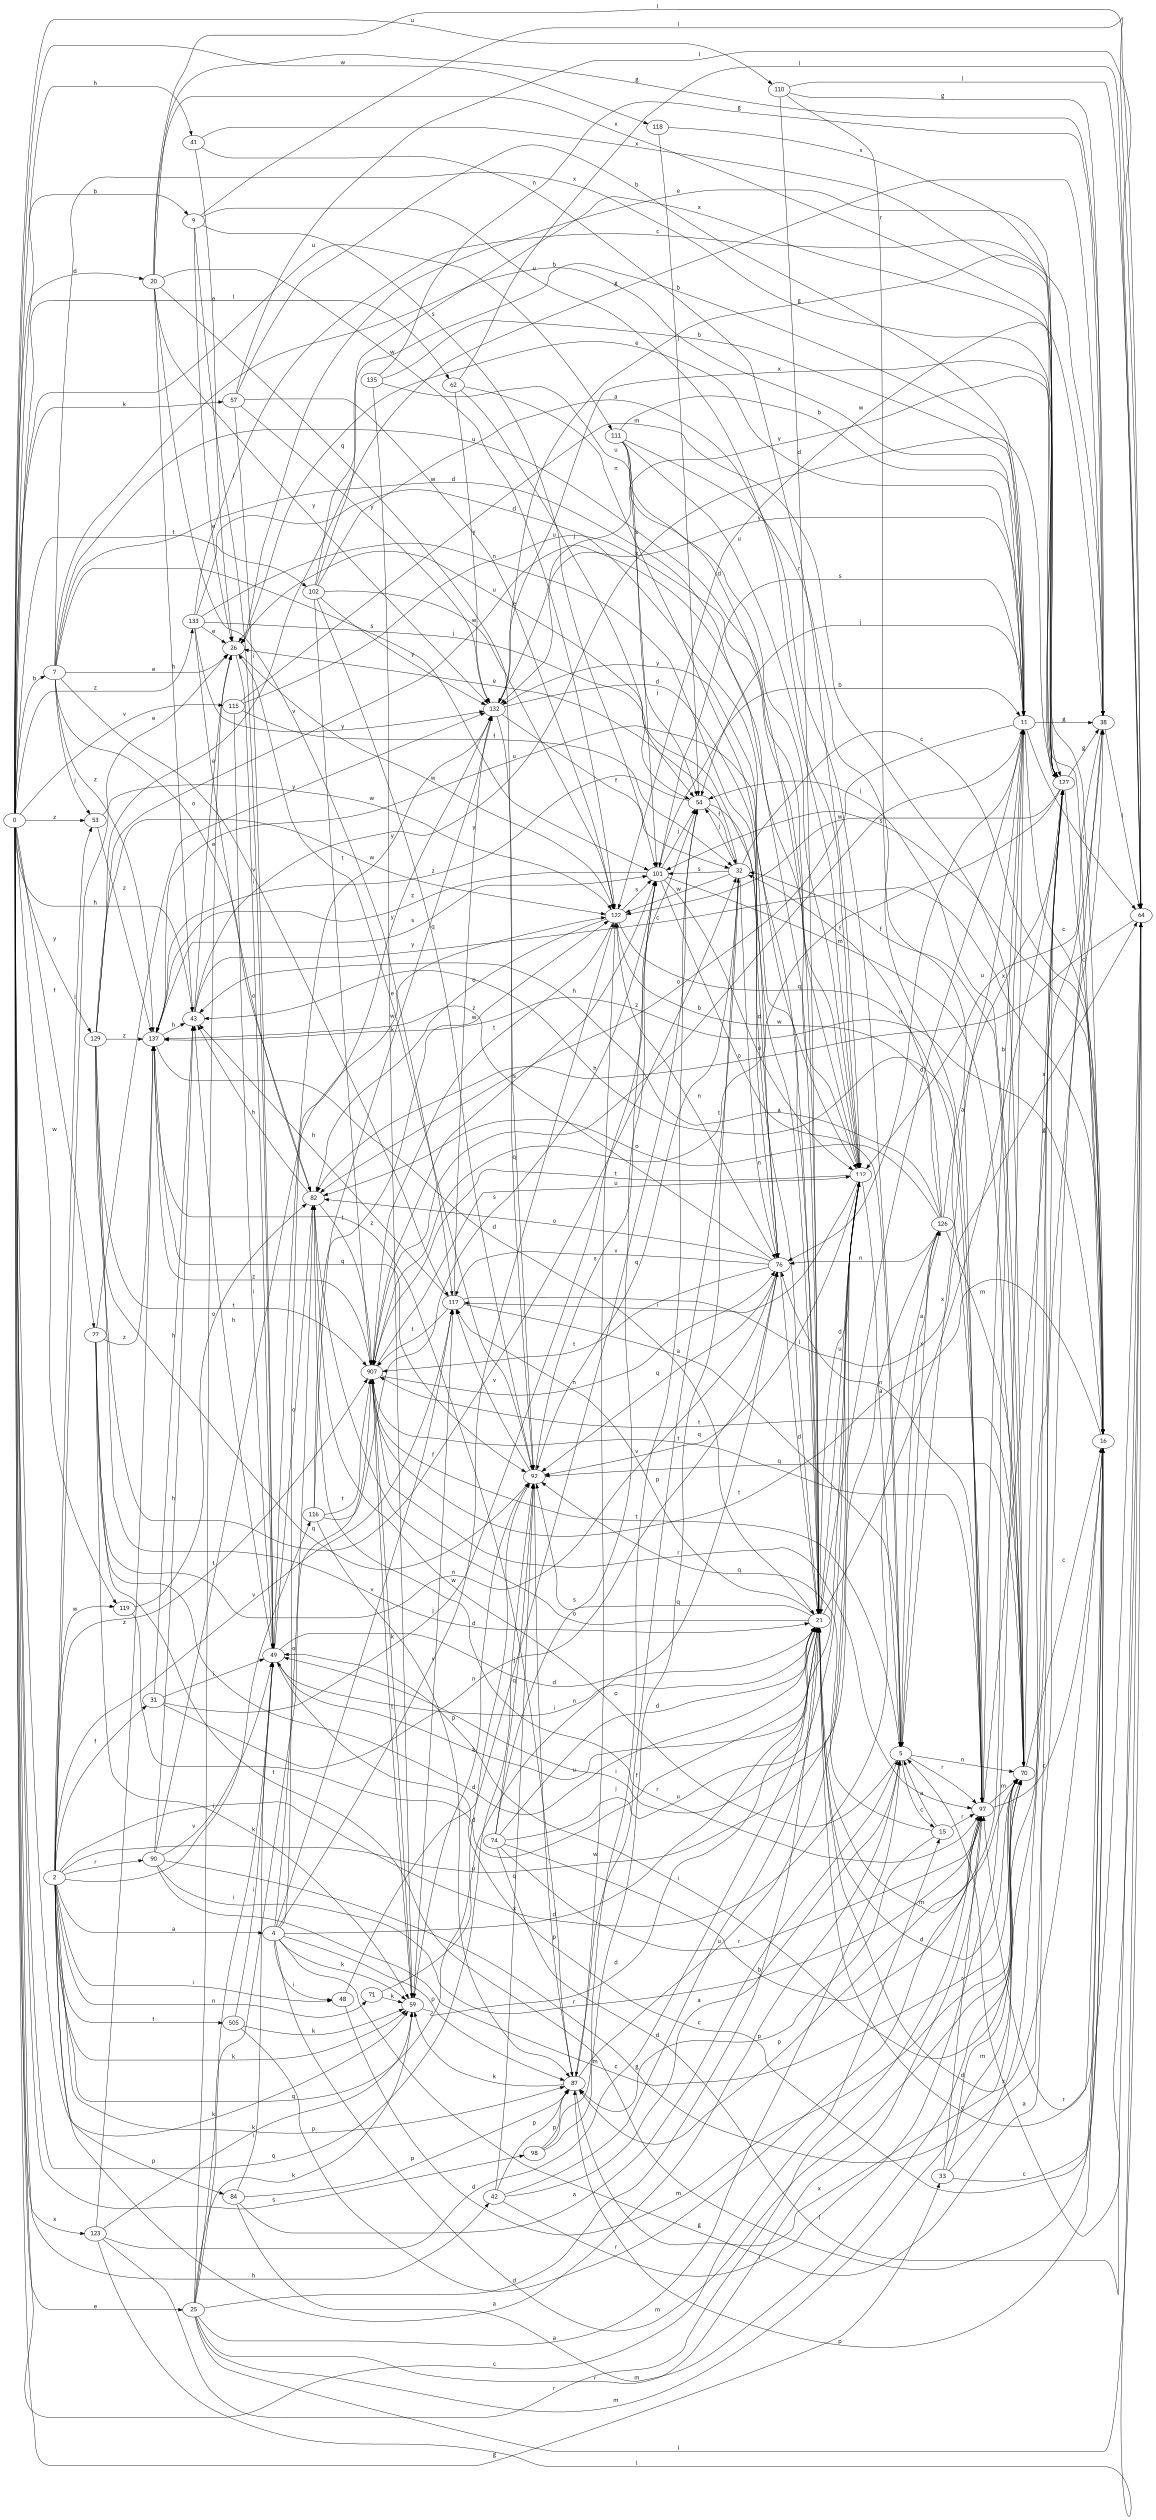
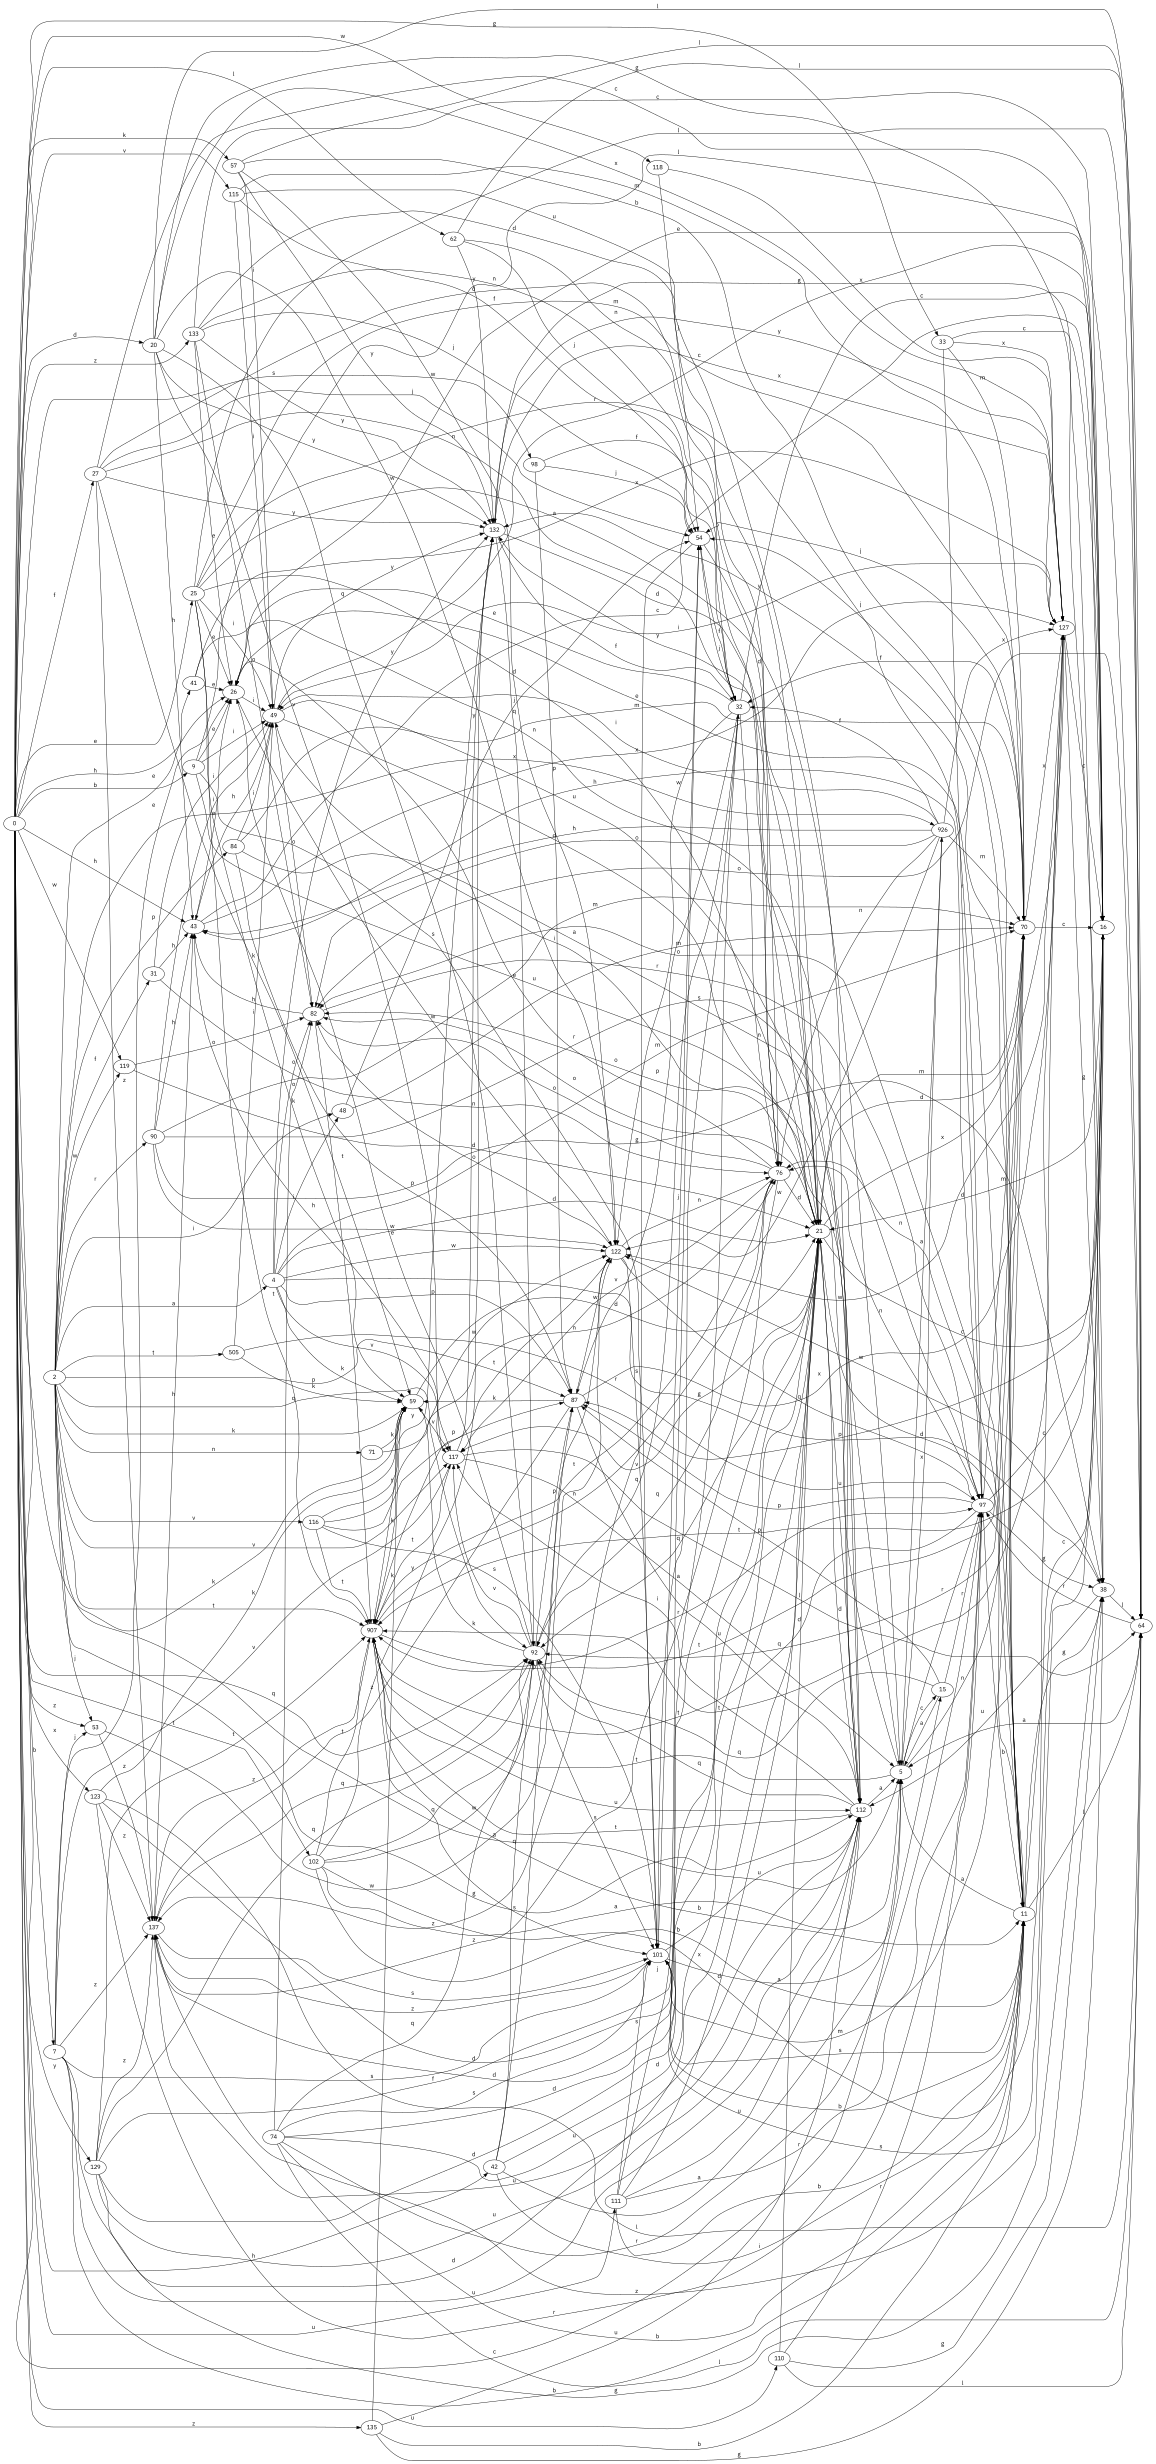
(502, 173) -> none
(284, 829) -> none
(227, 886) -> (285, 1576)
(943, 1224) -> (943, 830)
(544, 1365) -> (403, 395)
none -> (21, 1787)
(474, 1869) -> (474, 1894)
